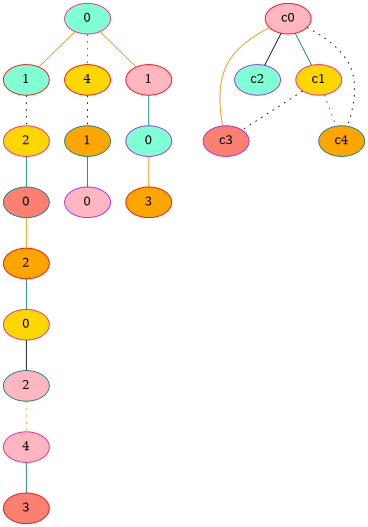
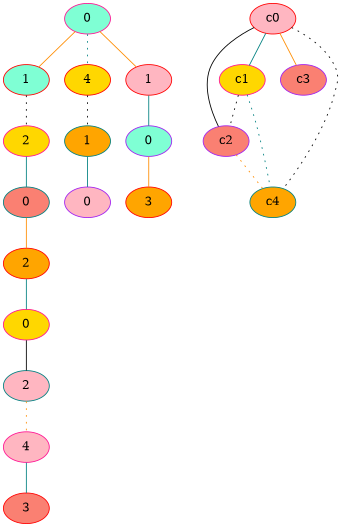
(258, 80) -> (226, 141)
(272, 111) -> (234, 111)
none -> (249, 172)
